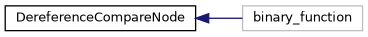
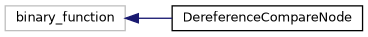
(226, 18) -> (155, 18)
